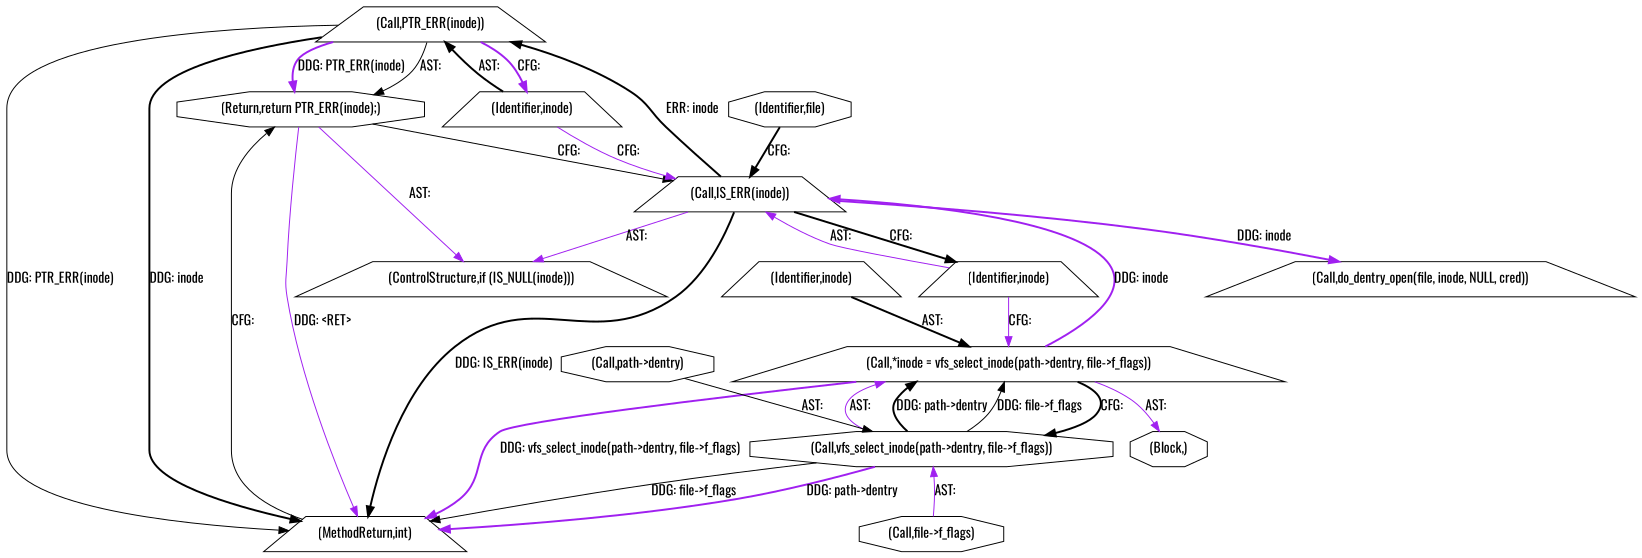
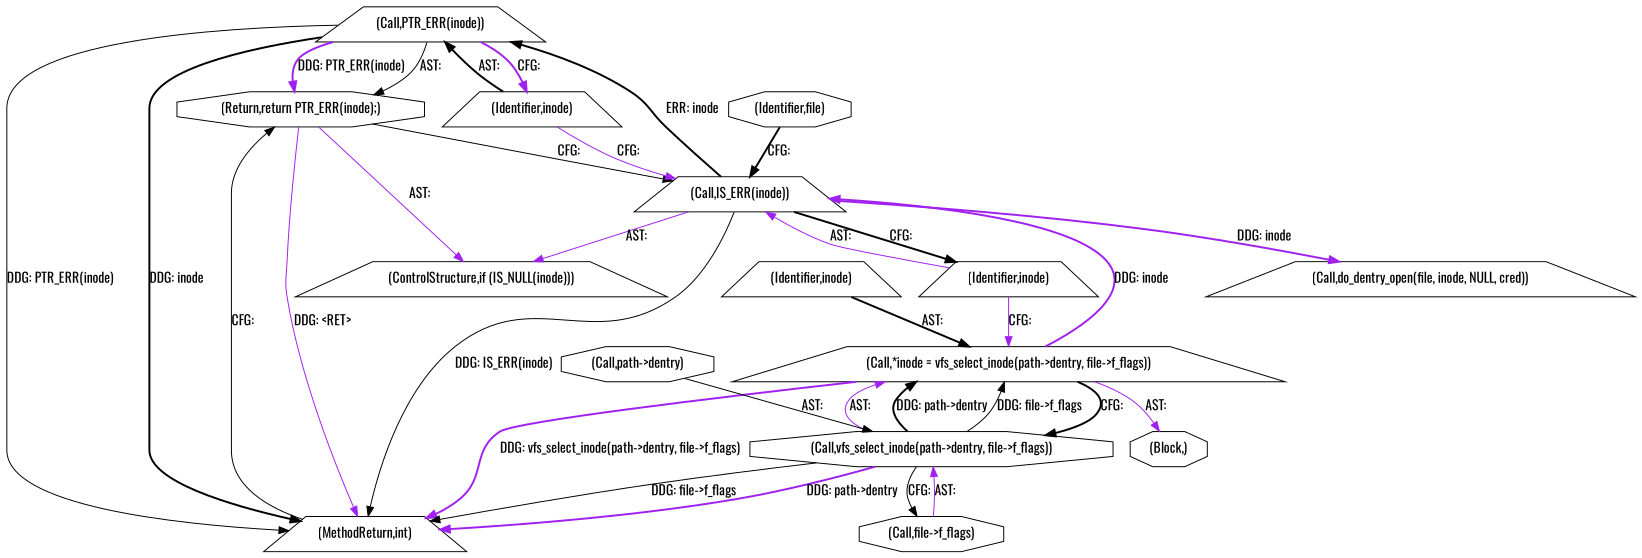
(525, 320) -> (525, 320)
none -> (907, 487)
